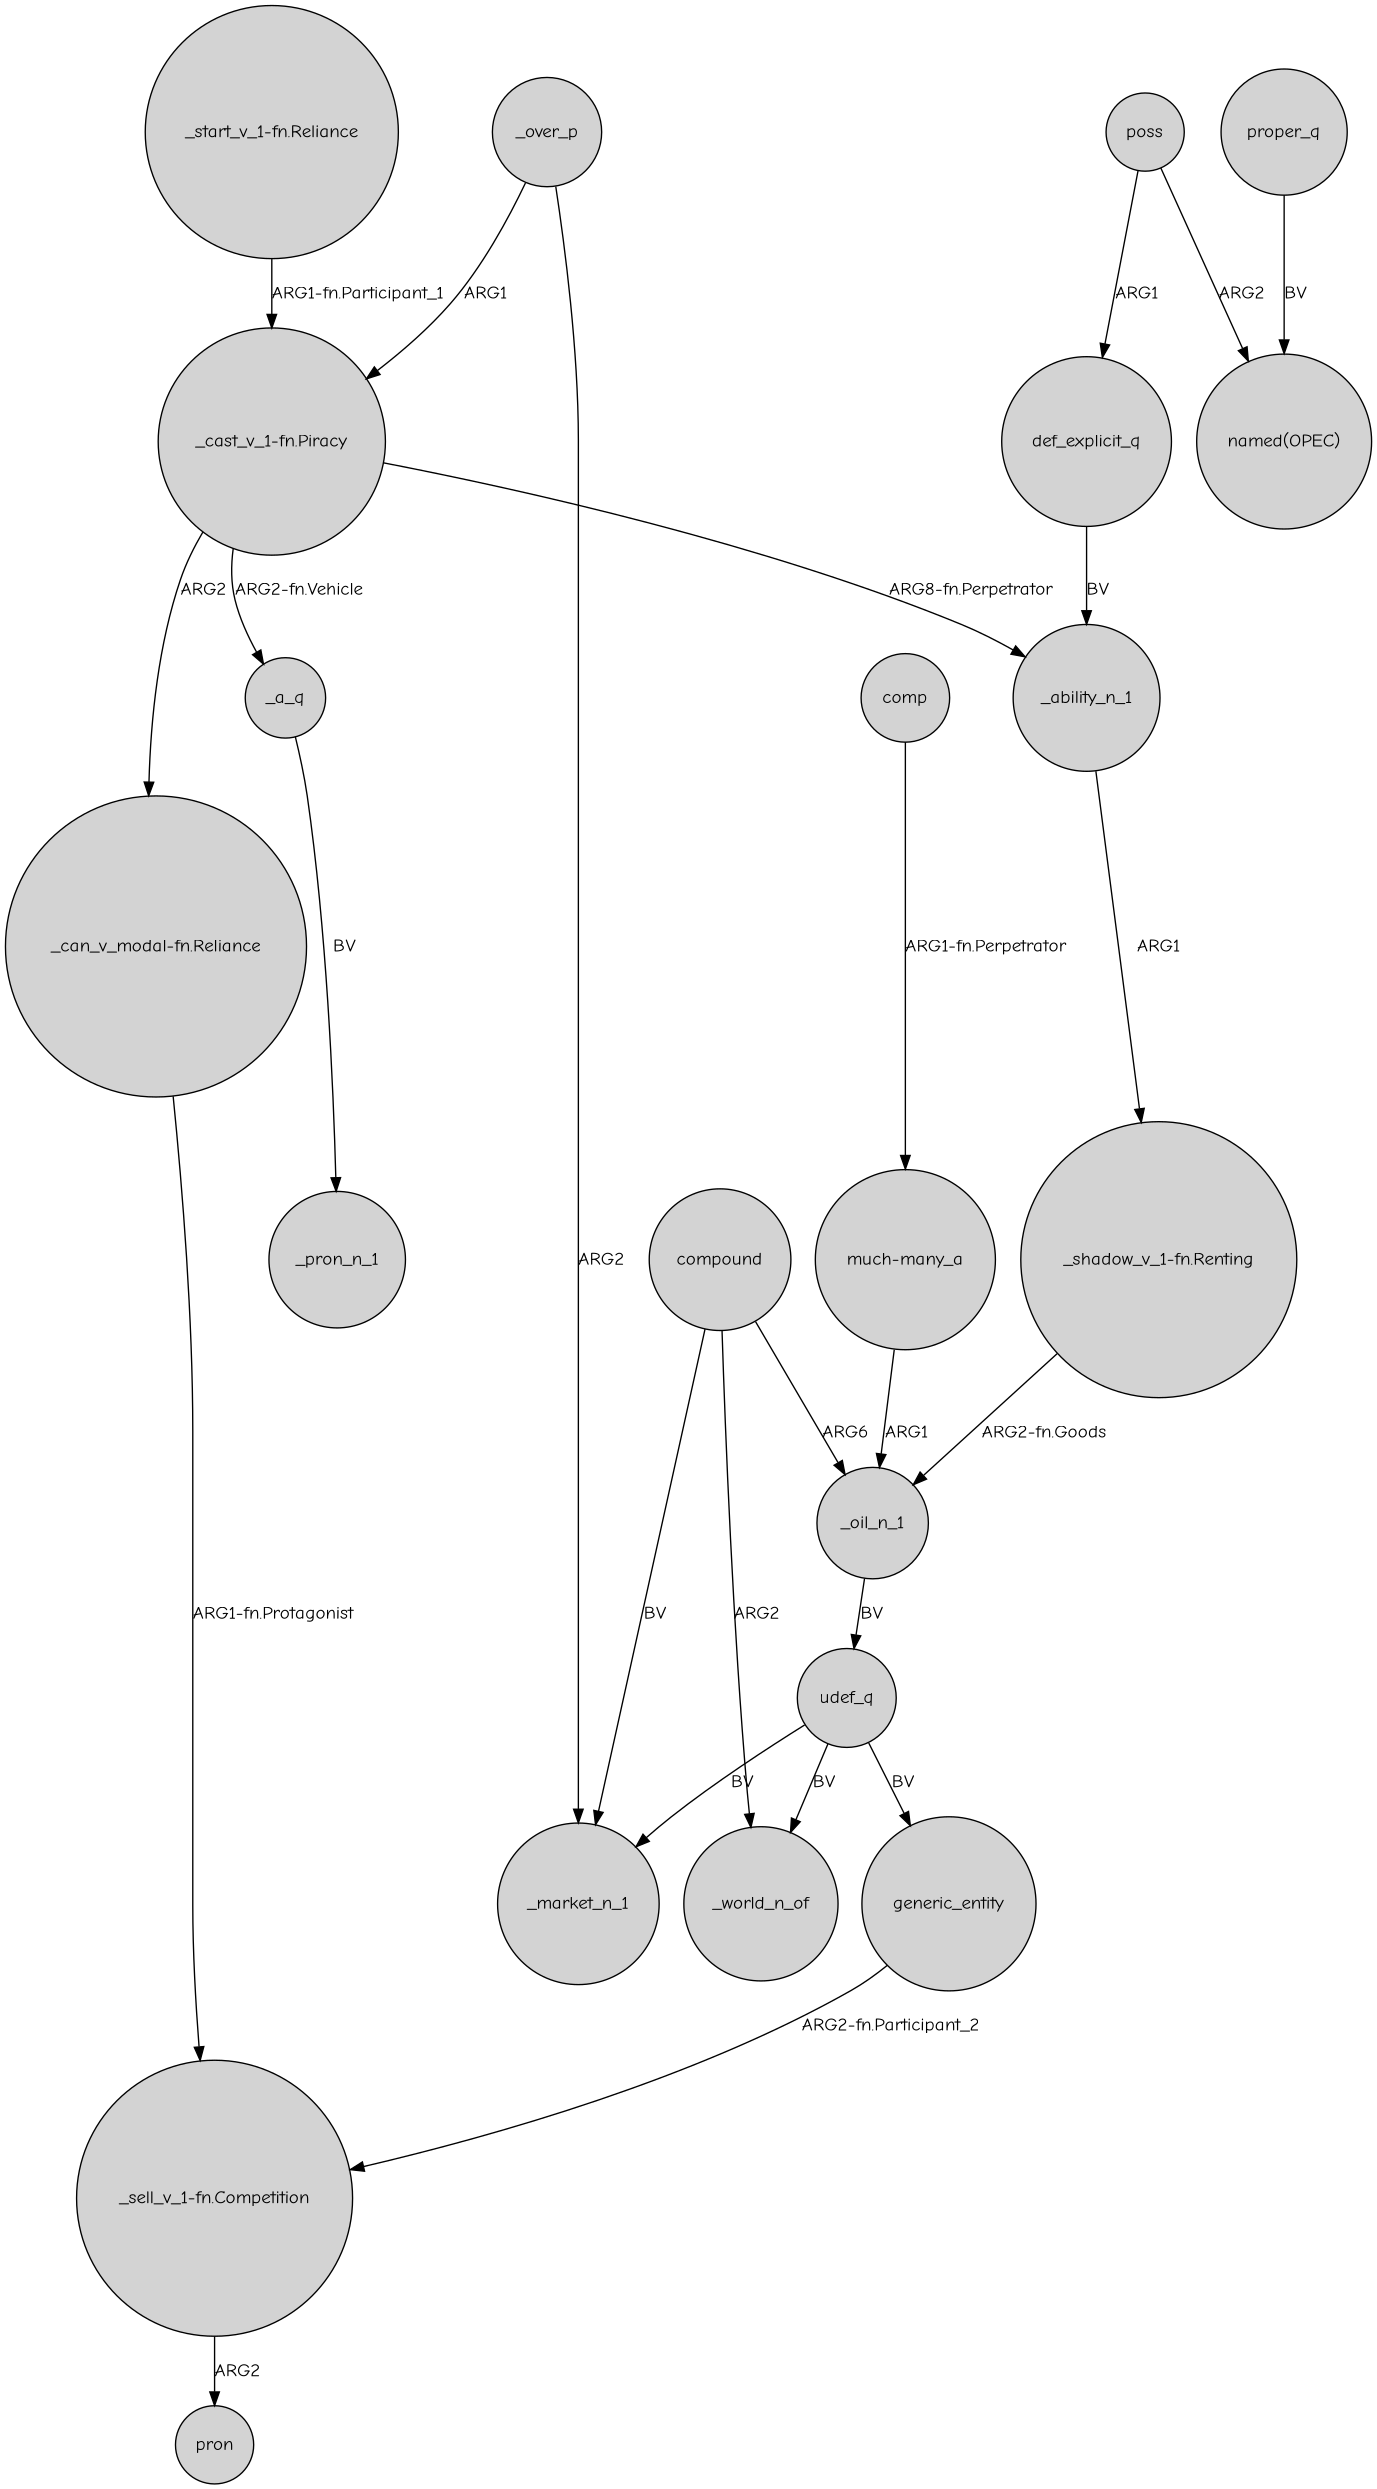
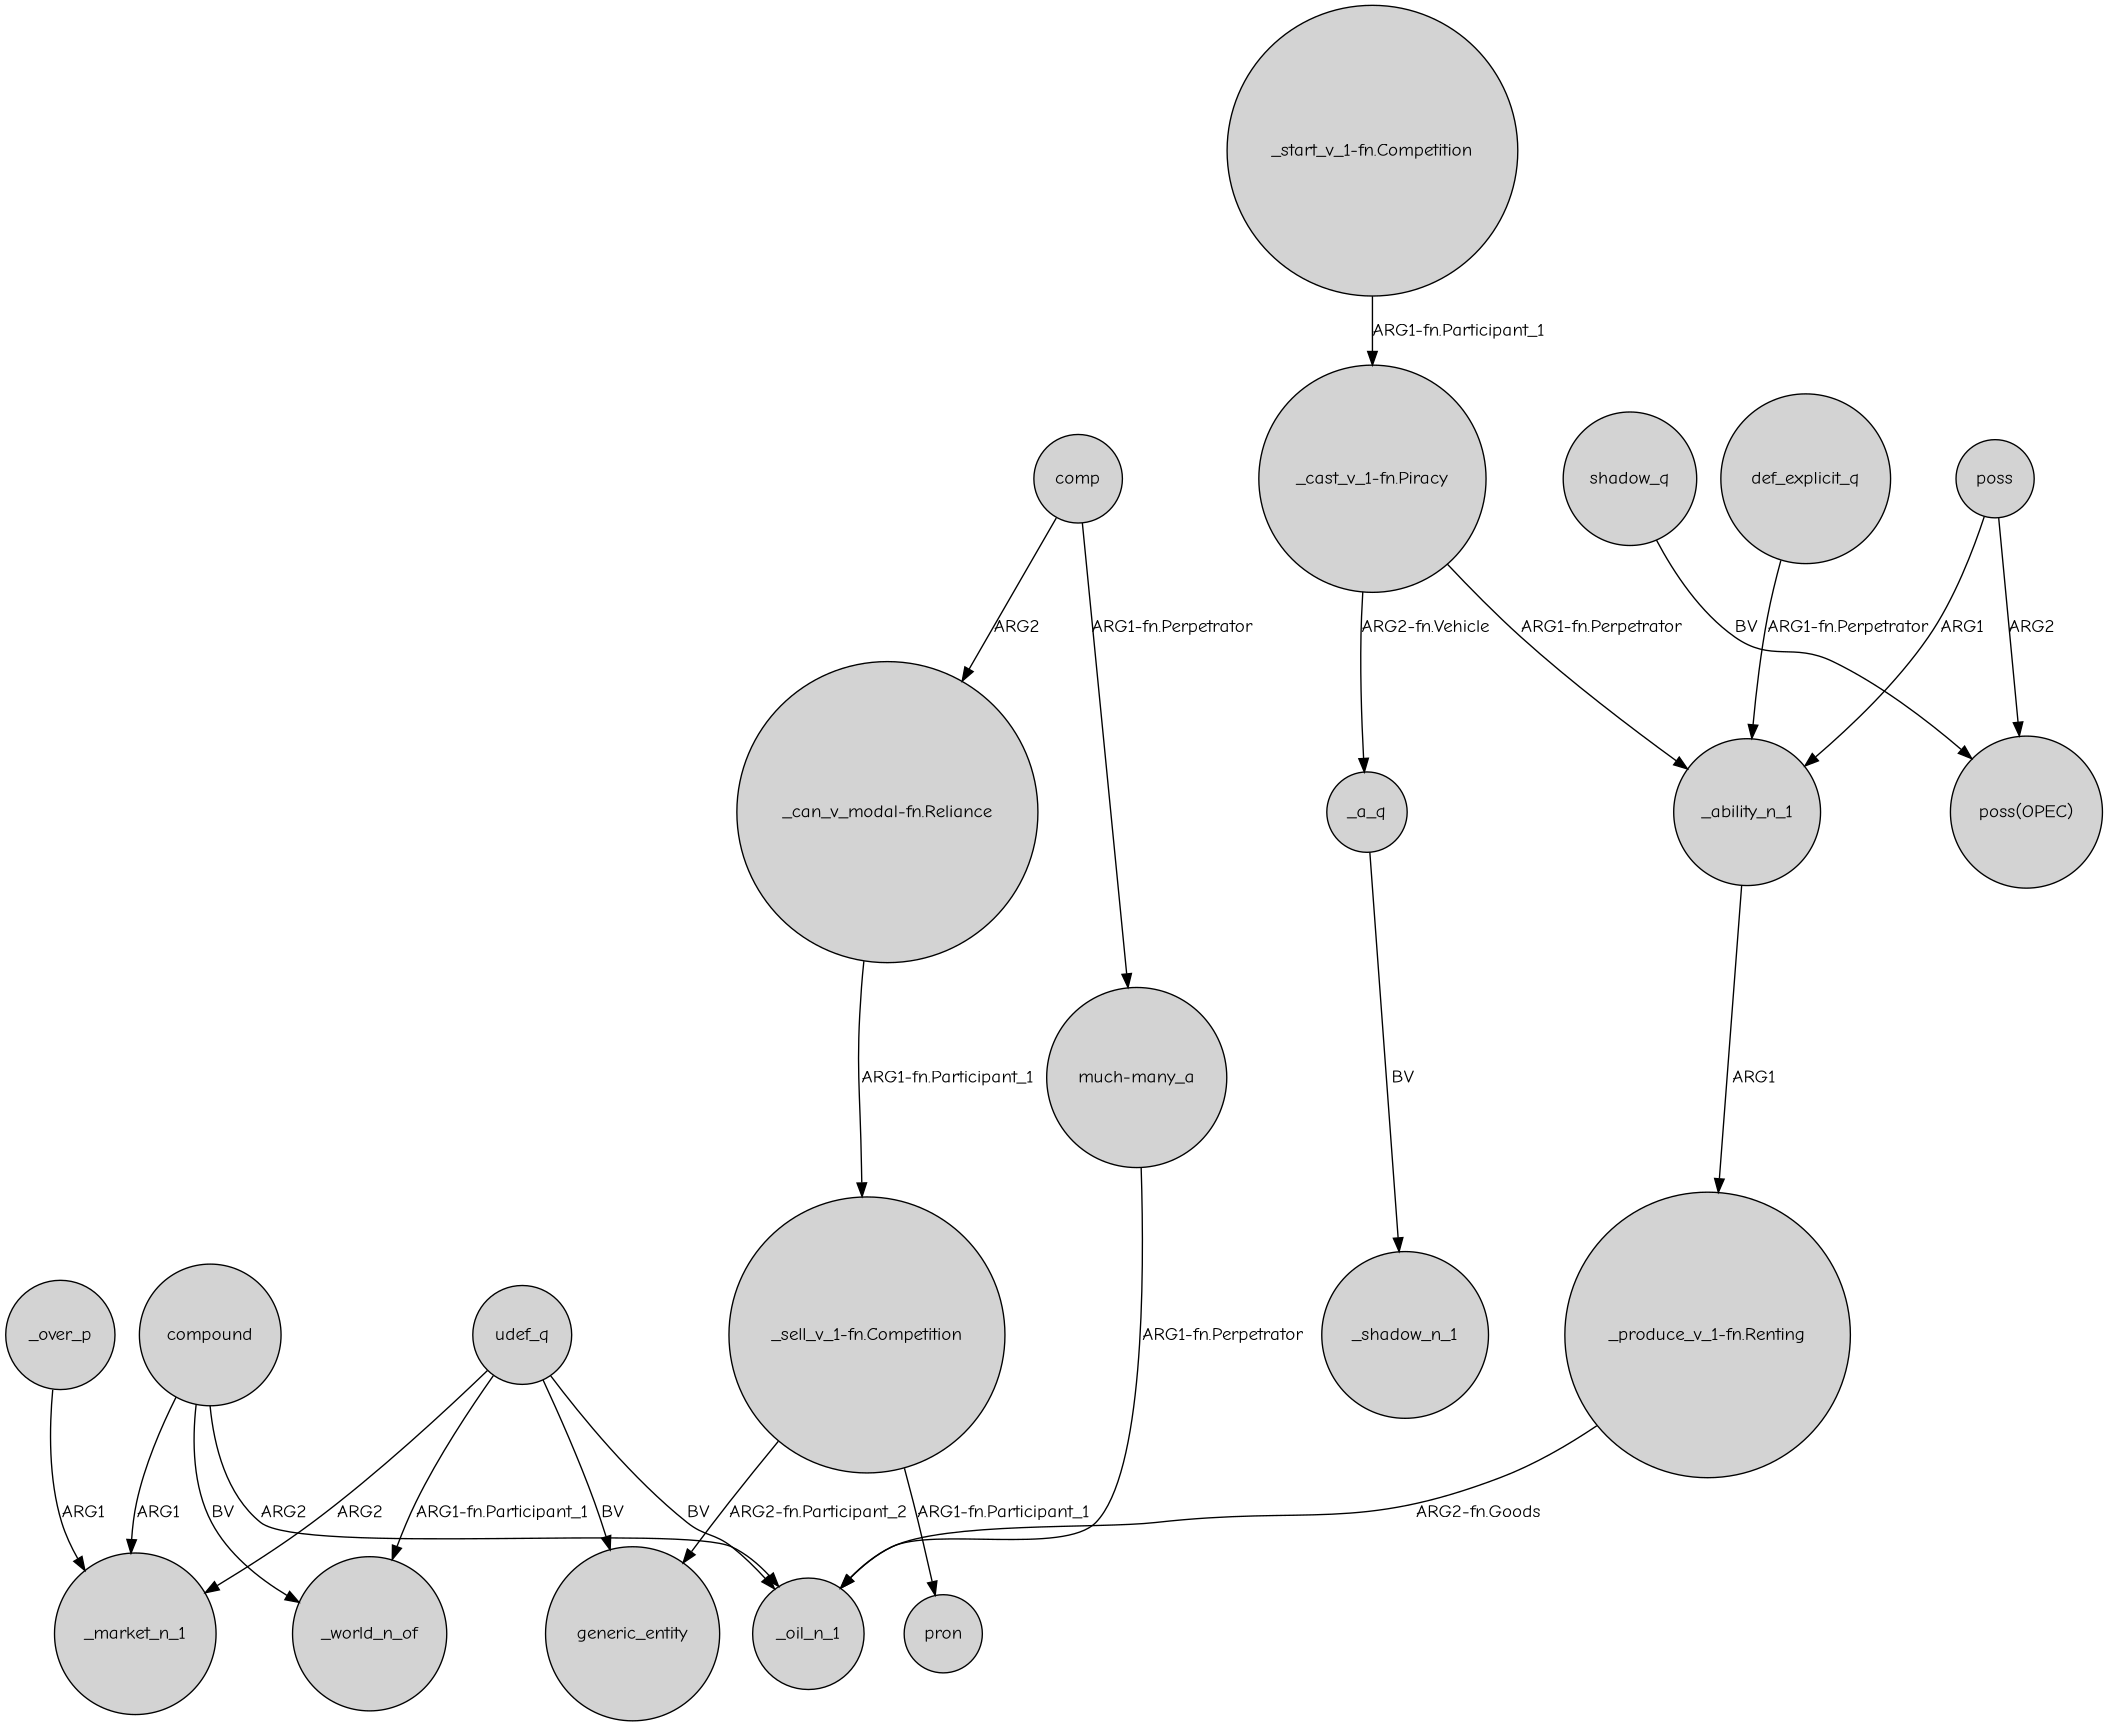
(272, 132) -> (1372, 151)
(1284, 132) -> (1630, 479)
(1122, 257) -> (1919, 650)
(464, 287) -> none
(1284, 442) -> (2026, 812)
(971, 590) -> (1601, 627)
(1098, 590) -> (1848, 627)
(162, 654) -> (1013, 594)
(337, 1260) -> (1405, 1335)
(602, 1260) -> (84, 1512)
(1159, 1260) -> (1708, 1335)
(845, 1433) -> (284, 1512)
(907, 1433) -> (1223, 1335)
(860, 1607) -> (649, 1488)
(273, 1614) -> (948, 1078)
(655, 1614) -> (158, 1512)
(757, 1614) -> (223, 1512)
(743, 1782) -> (360, 1512)
(824, 1782) -> (502, 1512)
(634, 2087) -> (734, 1496)
(238, 2371) -> (1004, 1512)
